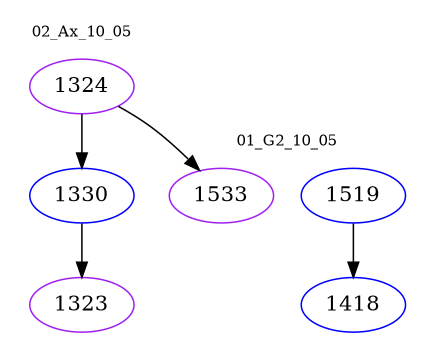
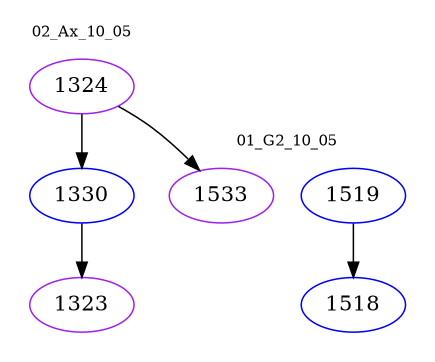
(353, 305) -> (353, 305)
